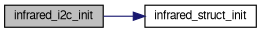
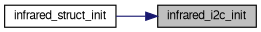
(118, 16) -> (131, 16)
